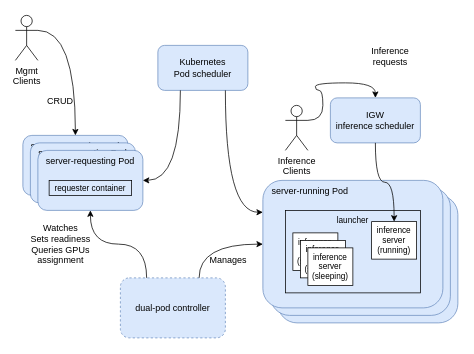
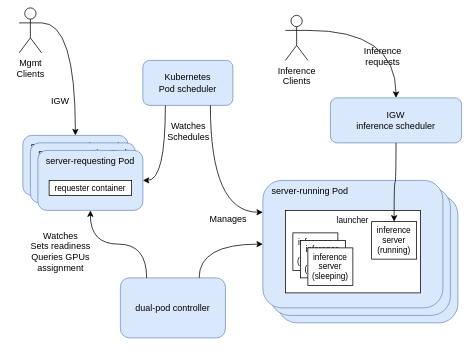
(27, 38) -> (30, 30)
(390, 57) -> (383, 57)
(203, 68) -> (188, 83)
(60, 102) -> (60, 102)
(375, 120) -> (396, 120)
(297, 128) -> (297, 38)
none -> (189, 132)
(90, 188) -> (90, 188)
(353, 221) -> (353, 221)
(60, 244) -> (60, 252)
(228, 261) -> (228, 219)
(173, 308) -> (173, 308)
